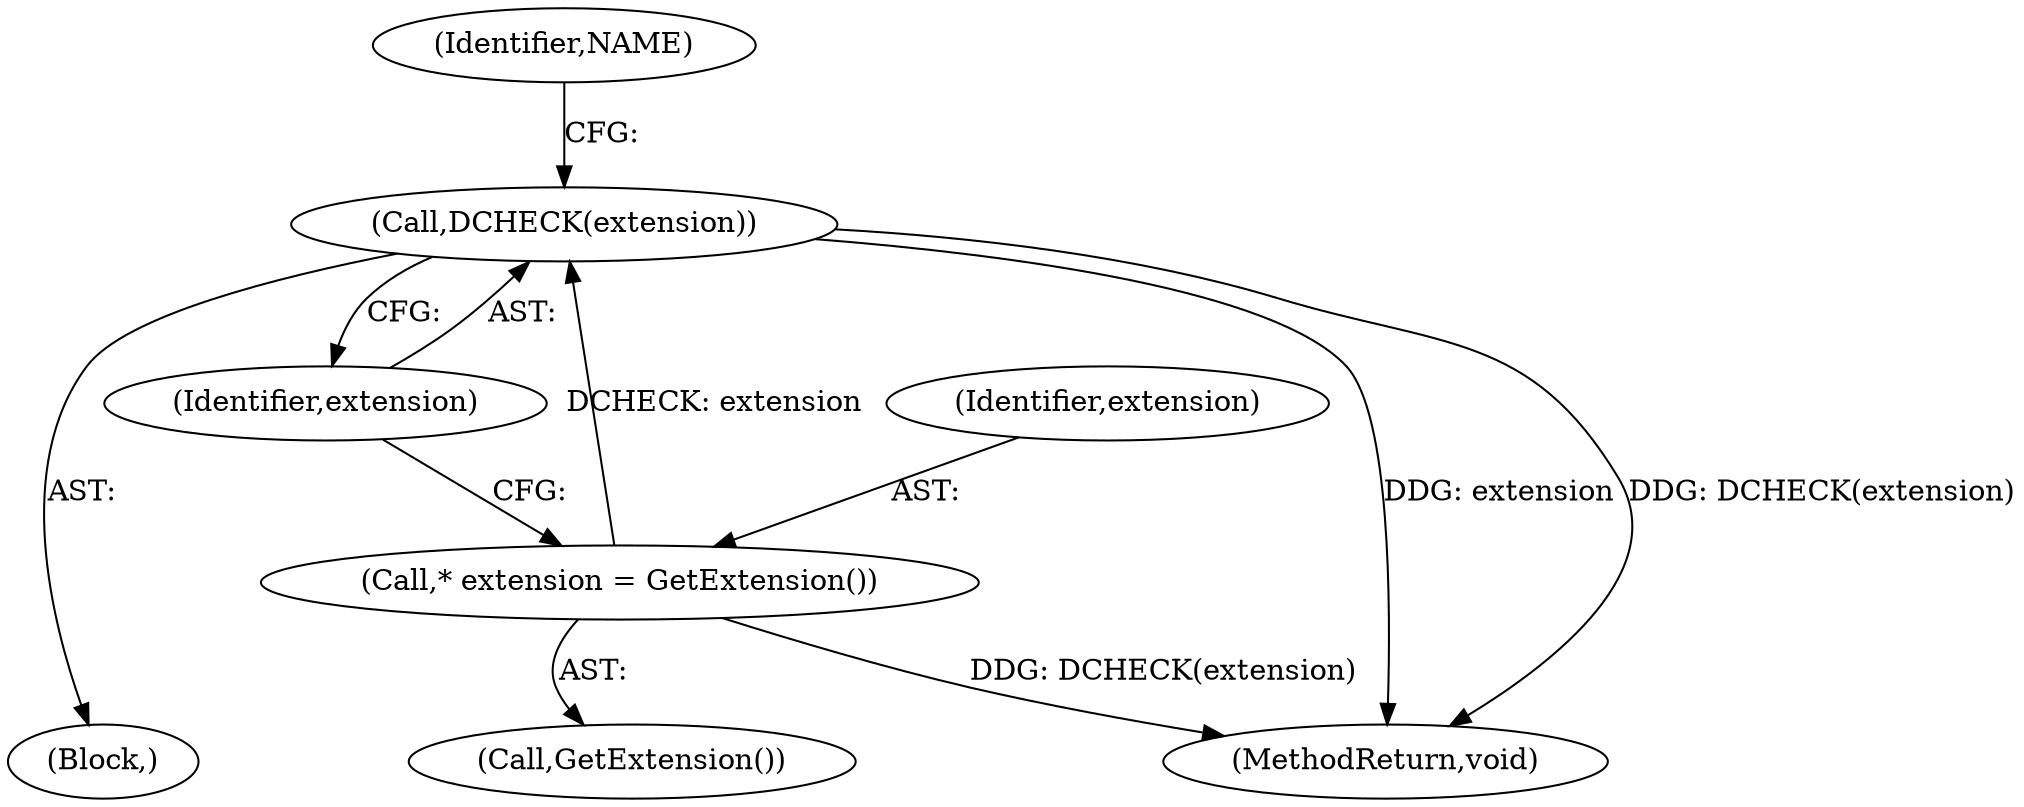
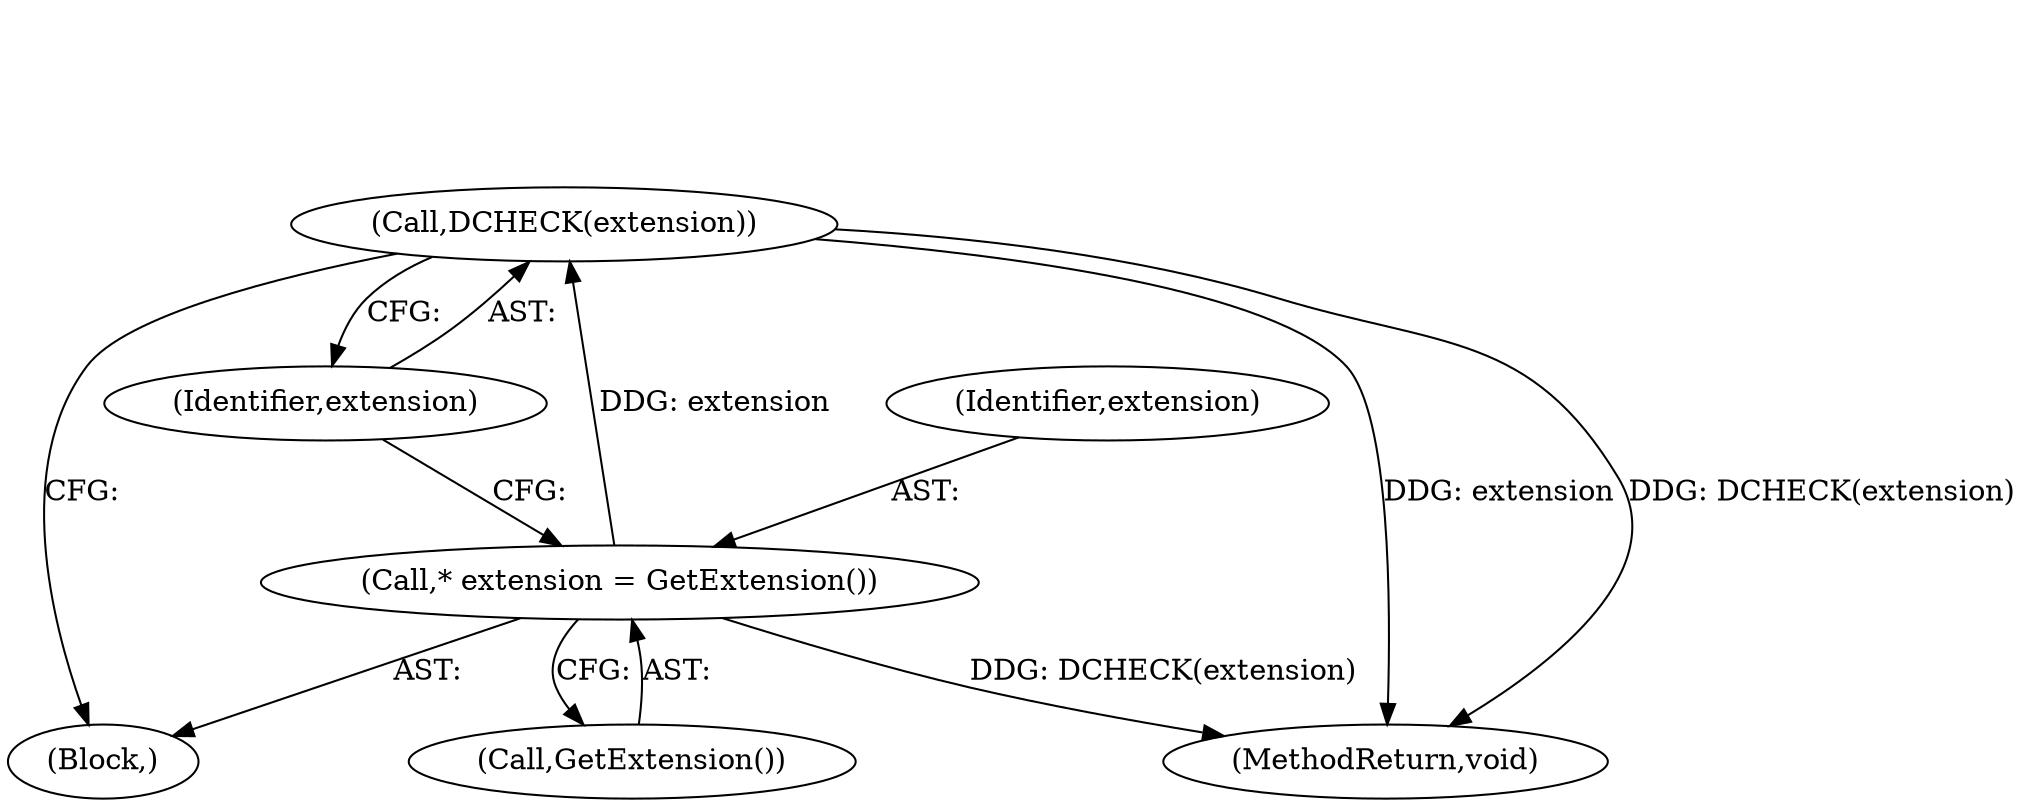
(564, 45) -> none
(715, 403) -> (715, 403)
(87, 493) -> (87, 493)
(598, 672) -> (598, 672)
none -> (356, 674)
none -> (642, 682)
